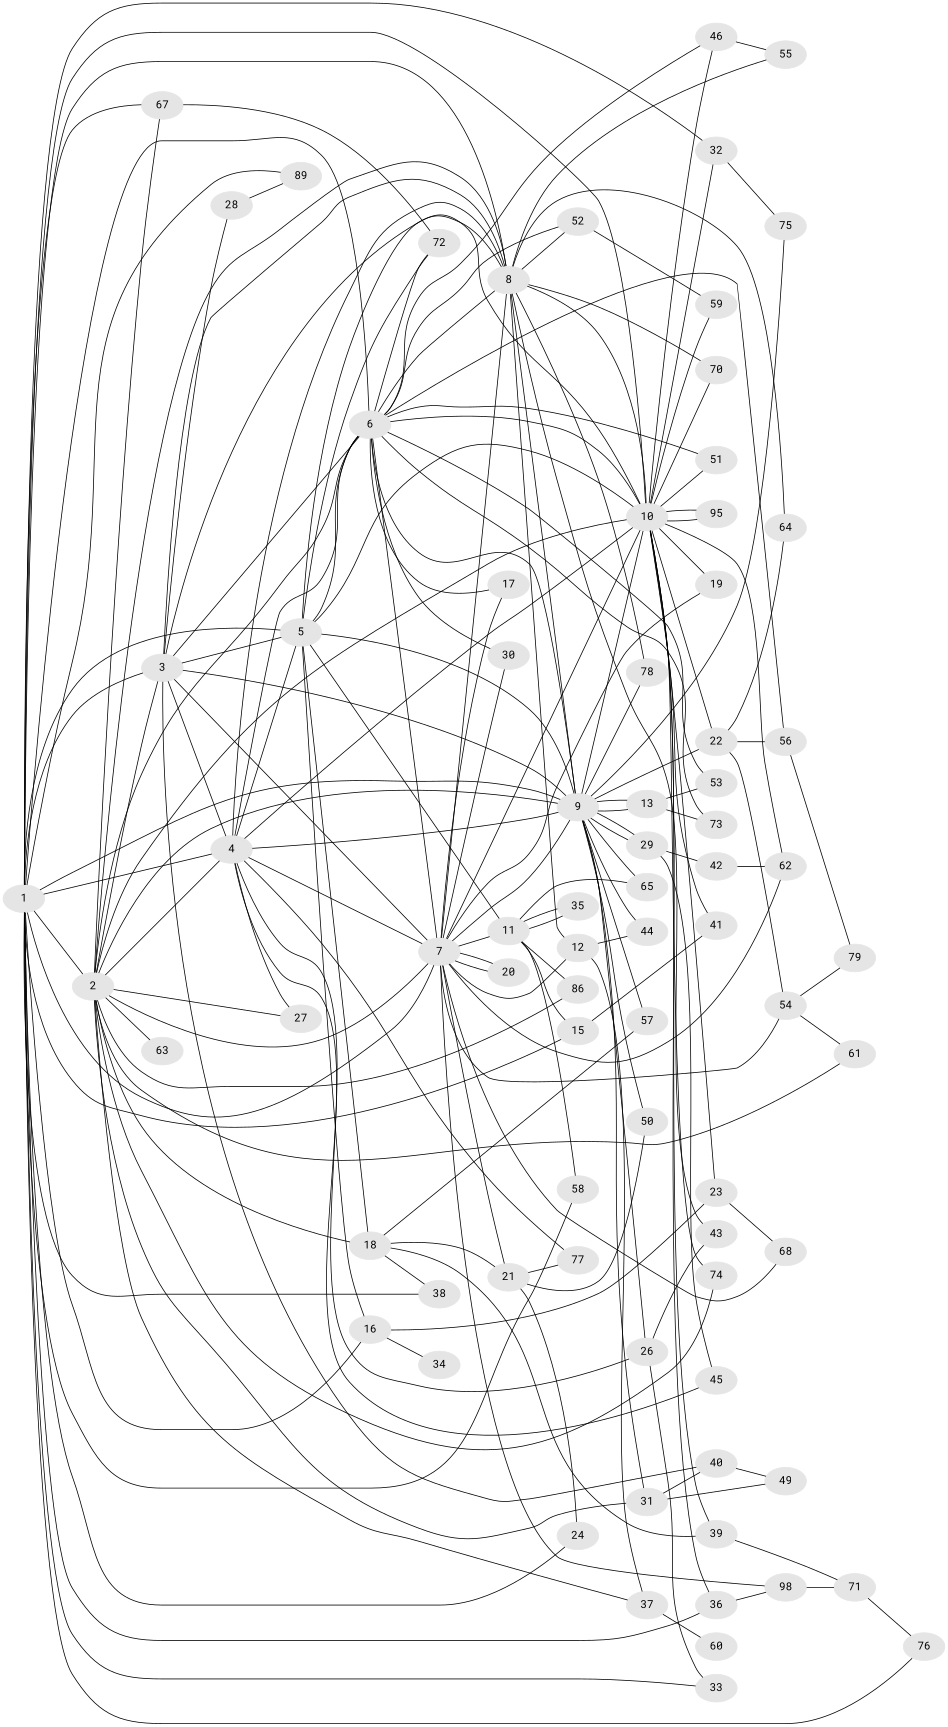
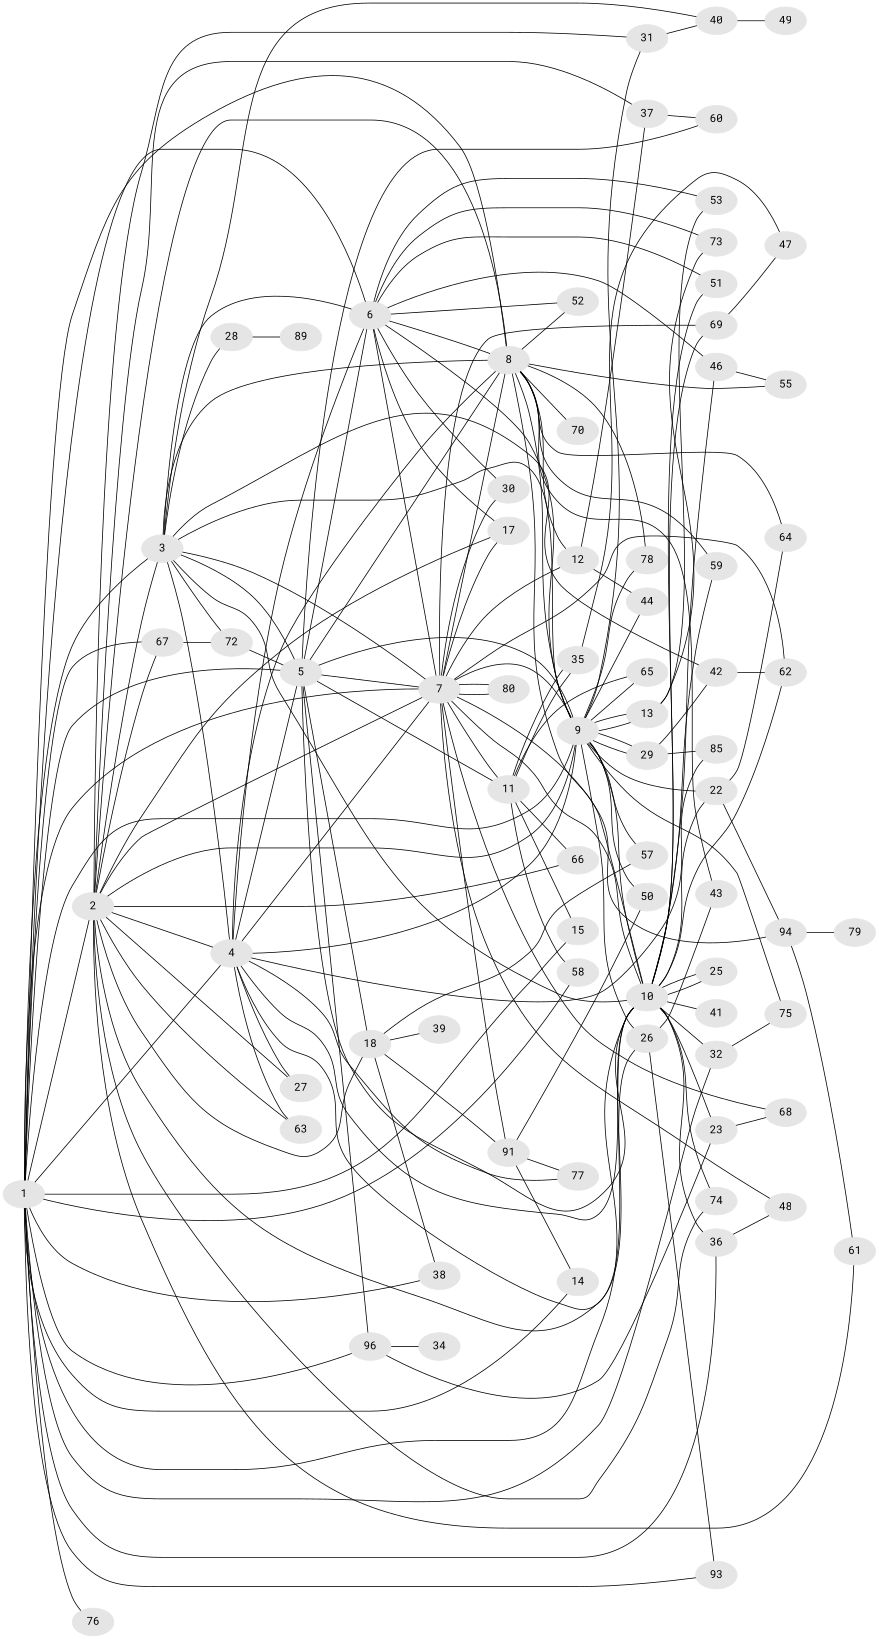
none -> (786, 245)
none -> (358, 259)
(647, 263) -> (582, 494)
(398, 331) -> (195, 597)
(510, 419) -> none
none -> (488, 428)
(683, 440) -> none
(93, 484) -> none
(716, 514) -> (716, 972)
(716, 585) -> (716, 325)
none -> (370, 681)
(193, 688) -> (246, 681)
(786, 742) -> none
(509, 973) -> (509, 689)
(647, 978) -> none
(578, 990) -> (578, 860)
(786, 1006) -> (786, 933)
(674, 1027) -> none
none -> (251, 1038)
(509, 1277) -> (509, 1153)
(370, 1330) -> (370, 1347)
(716, 1380) -> (716, 749)
(716, 1492) -> none
(578, 1536) -> (578, 1282)
(786, 1587) -> (786, 1207)
(855, 1587) -> none
(716, 1688) -> (716, 1575)
